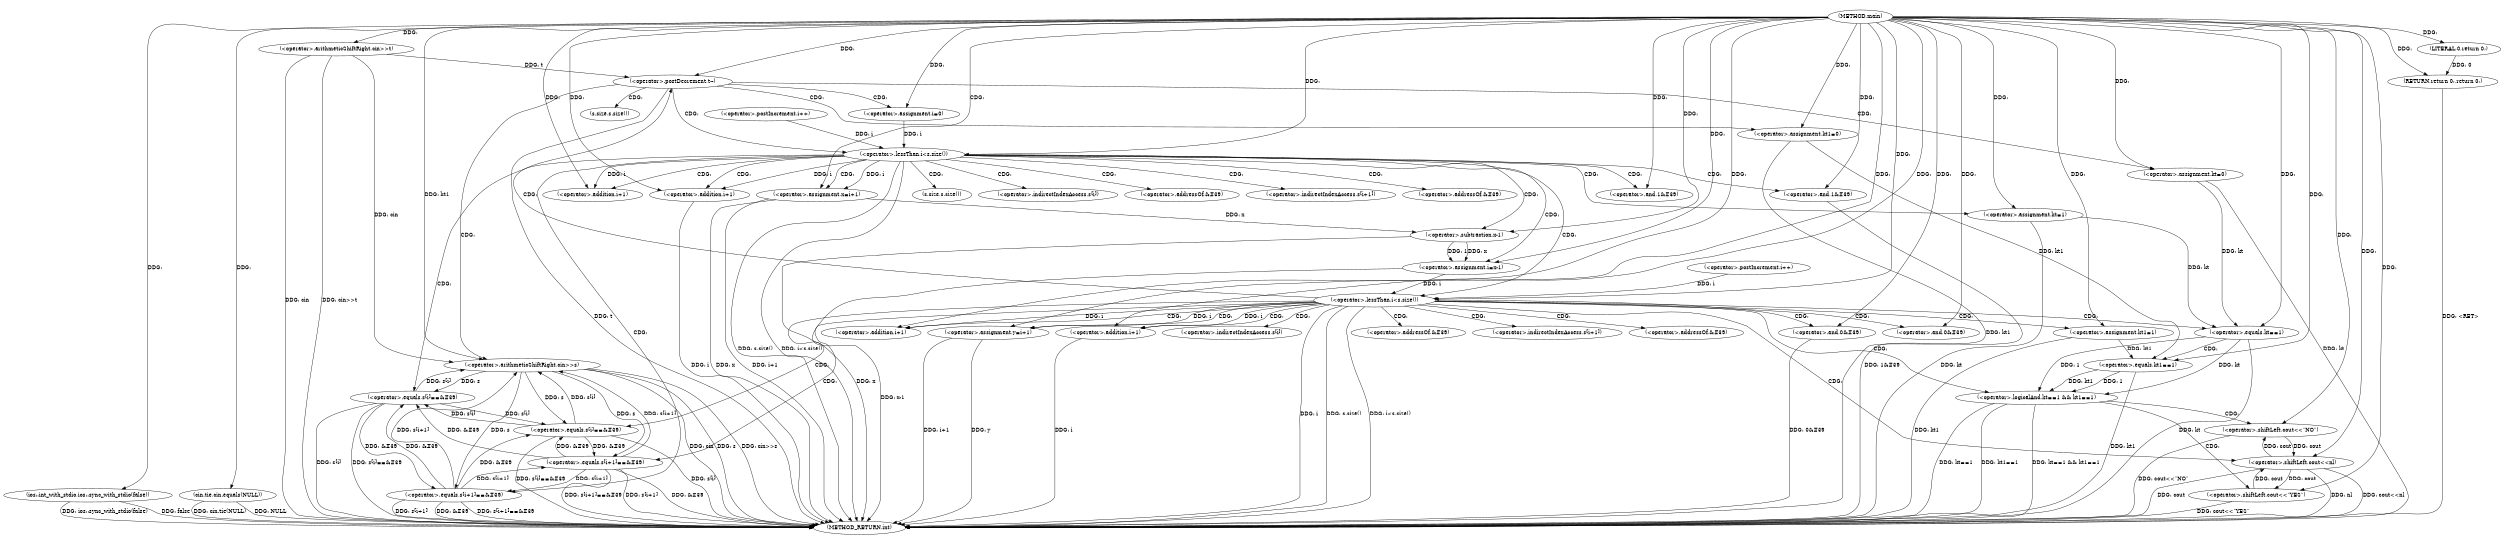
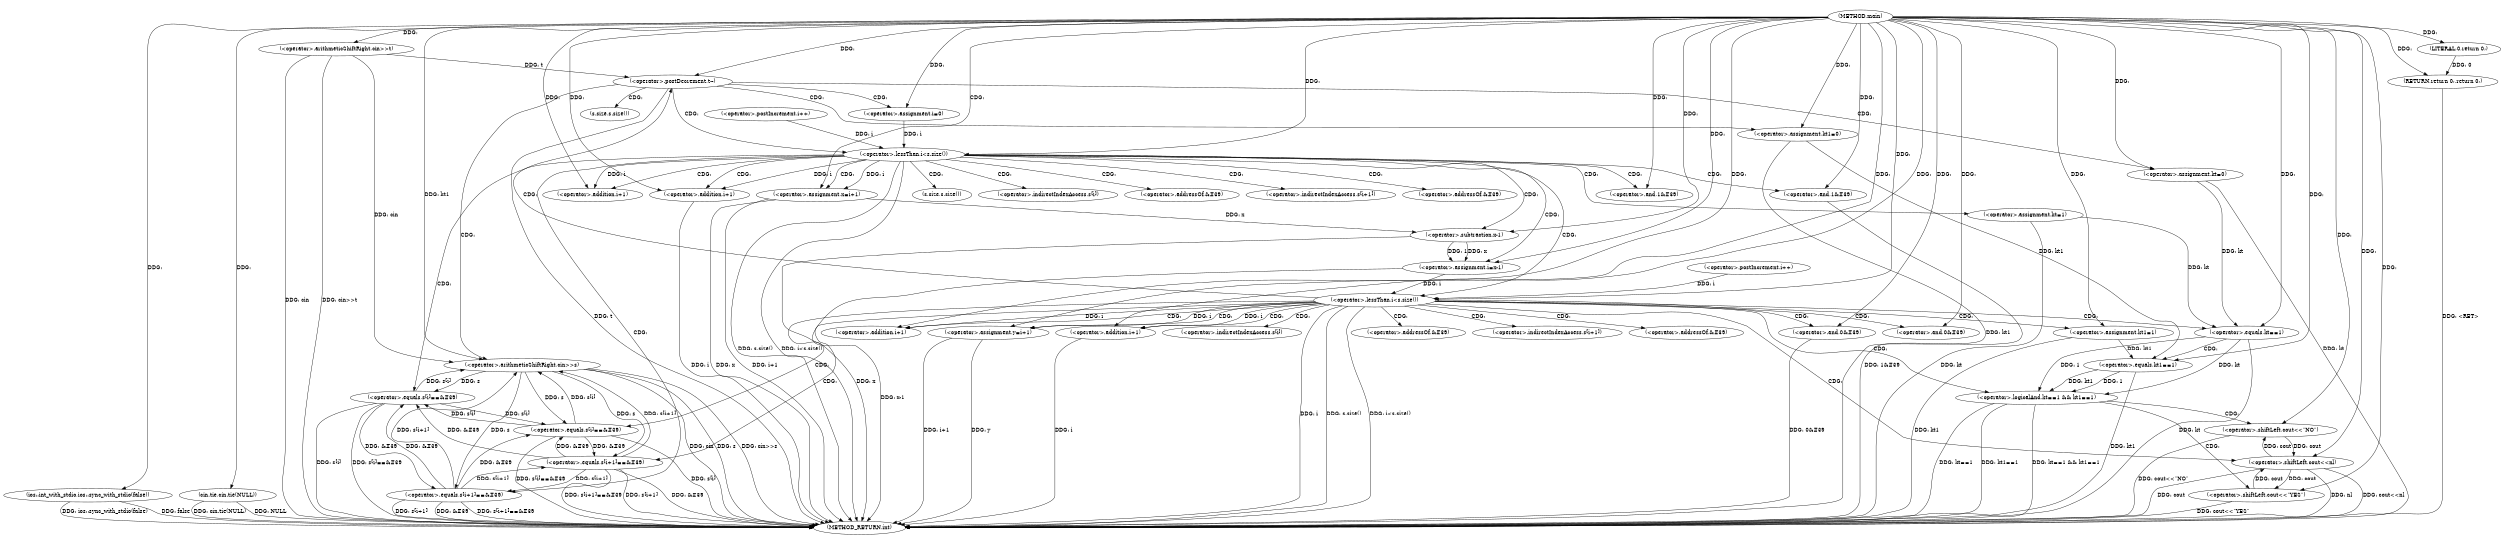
(1994, 75) -> none
(228, 495) -> (228, 495)
